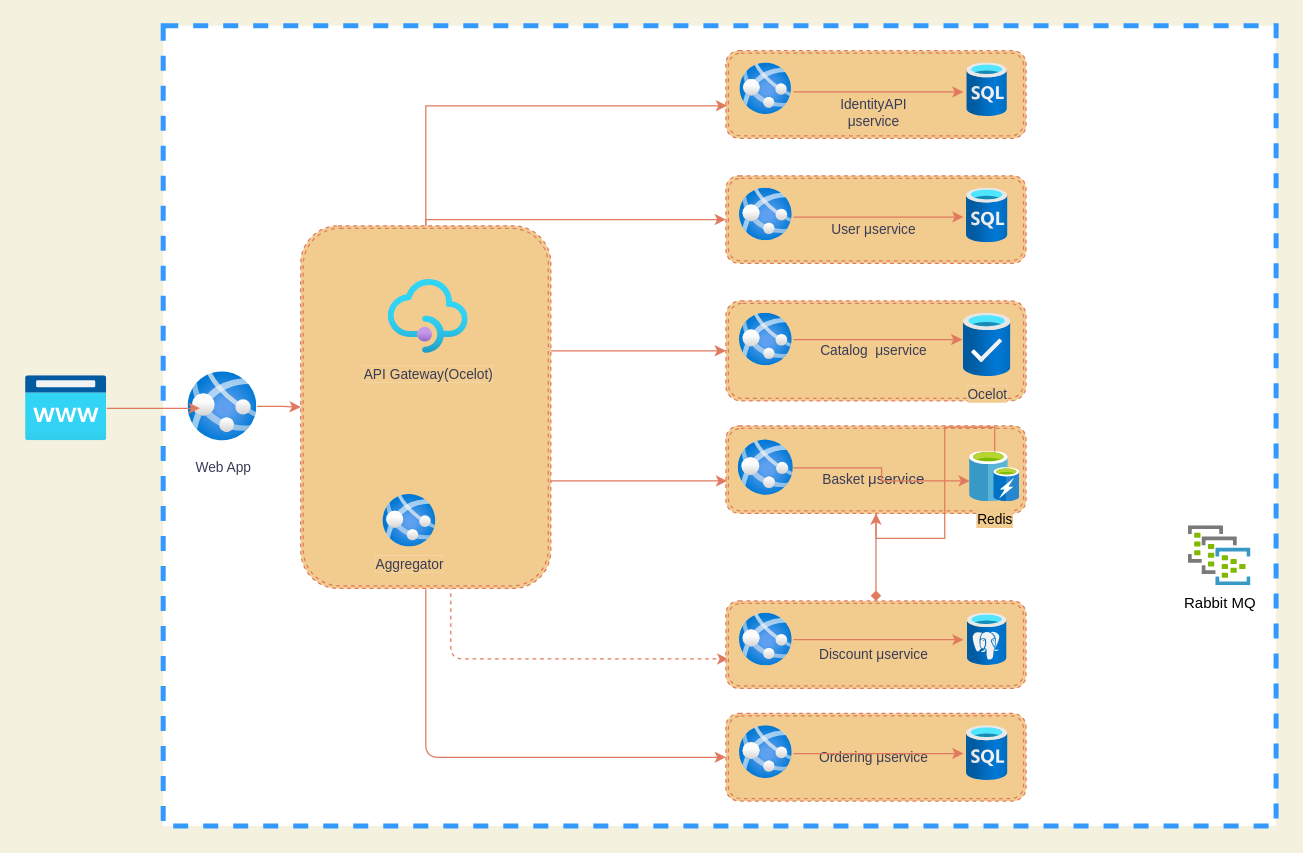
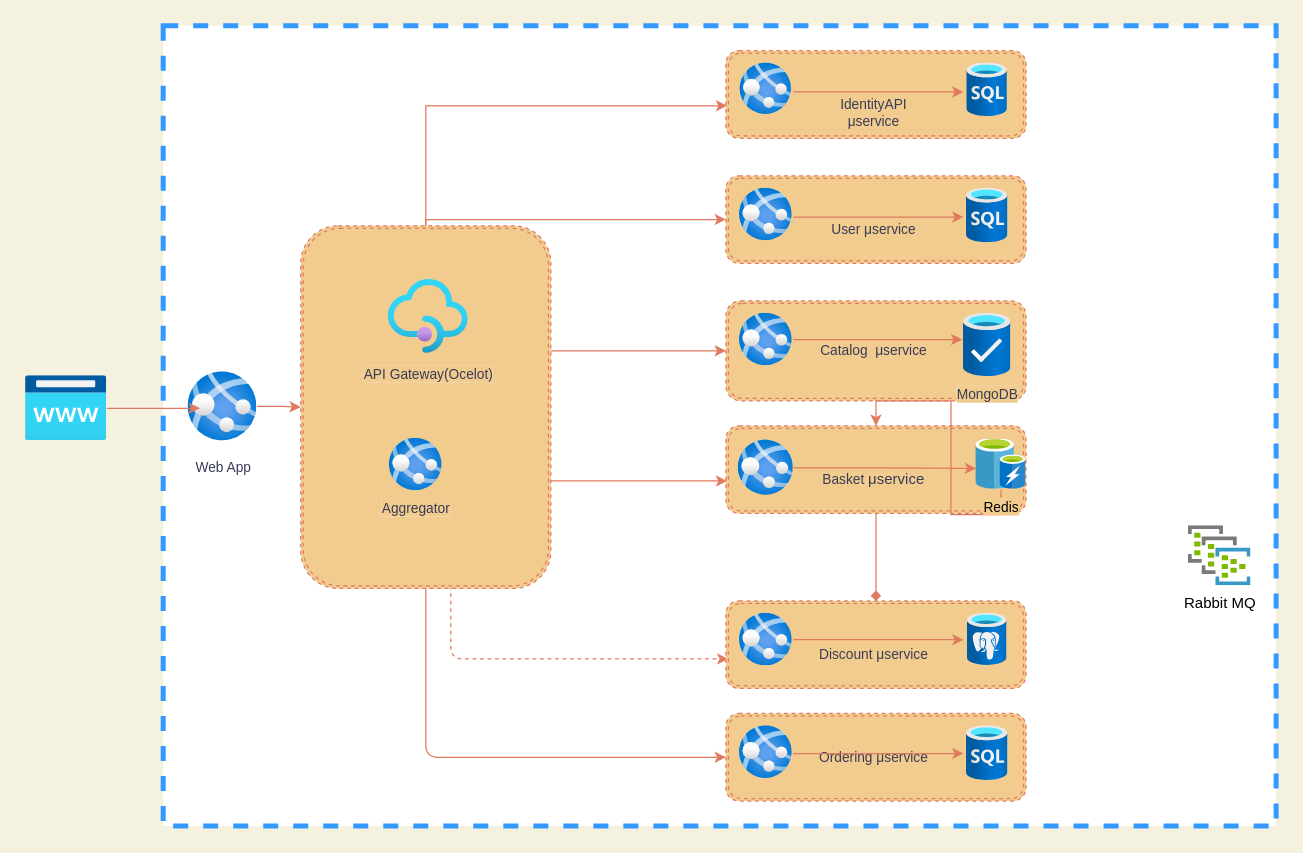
(988, 395) -> (988, 395)
(994, 477) -> (1001, 464)
(409, 521) -> (416, 464)
